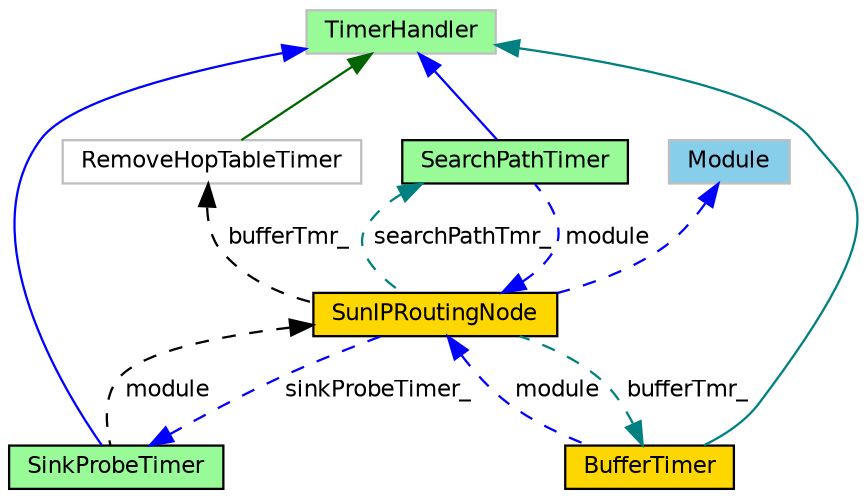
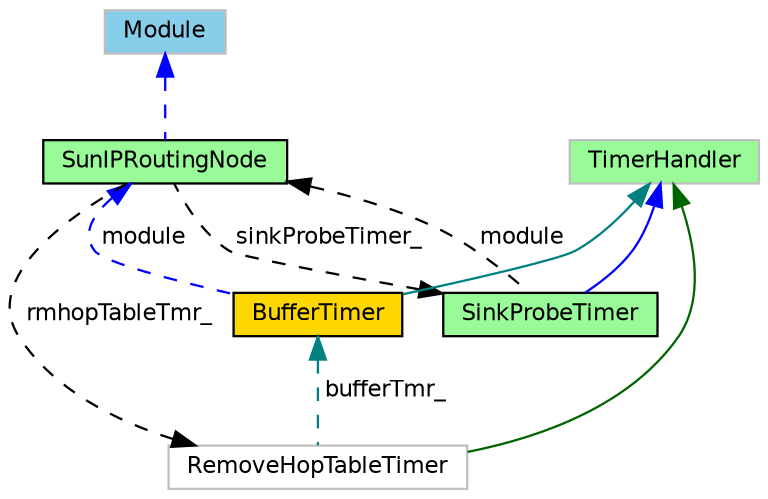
(515, 162) -> none
(286, 238) -> (116, 315)
(435, 315) -> (165, 162)
(586, 368) -> (318, 403)
(273, 381) -> (281, 263)
